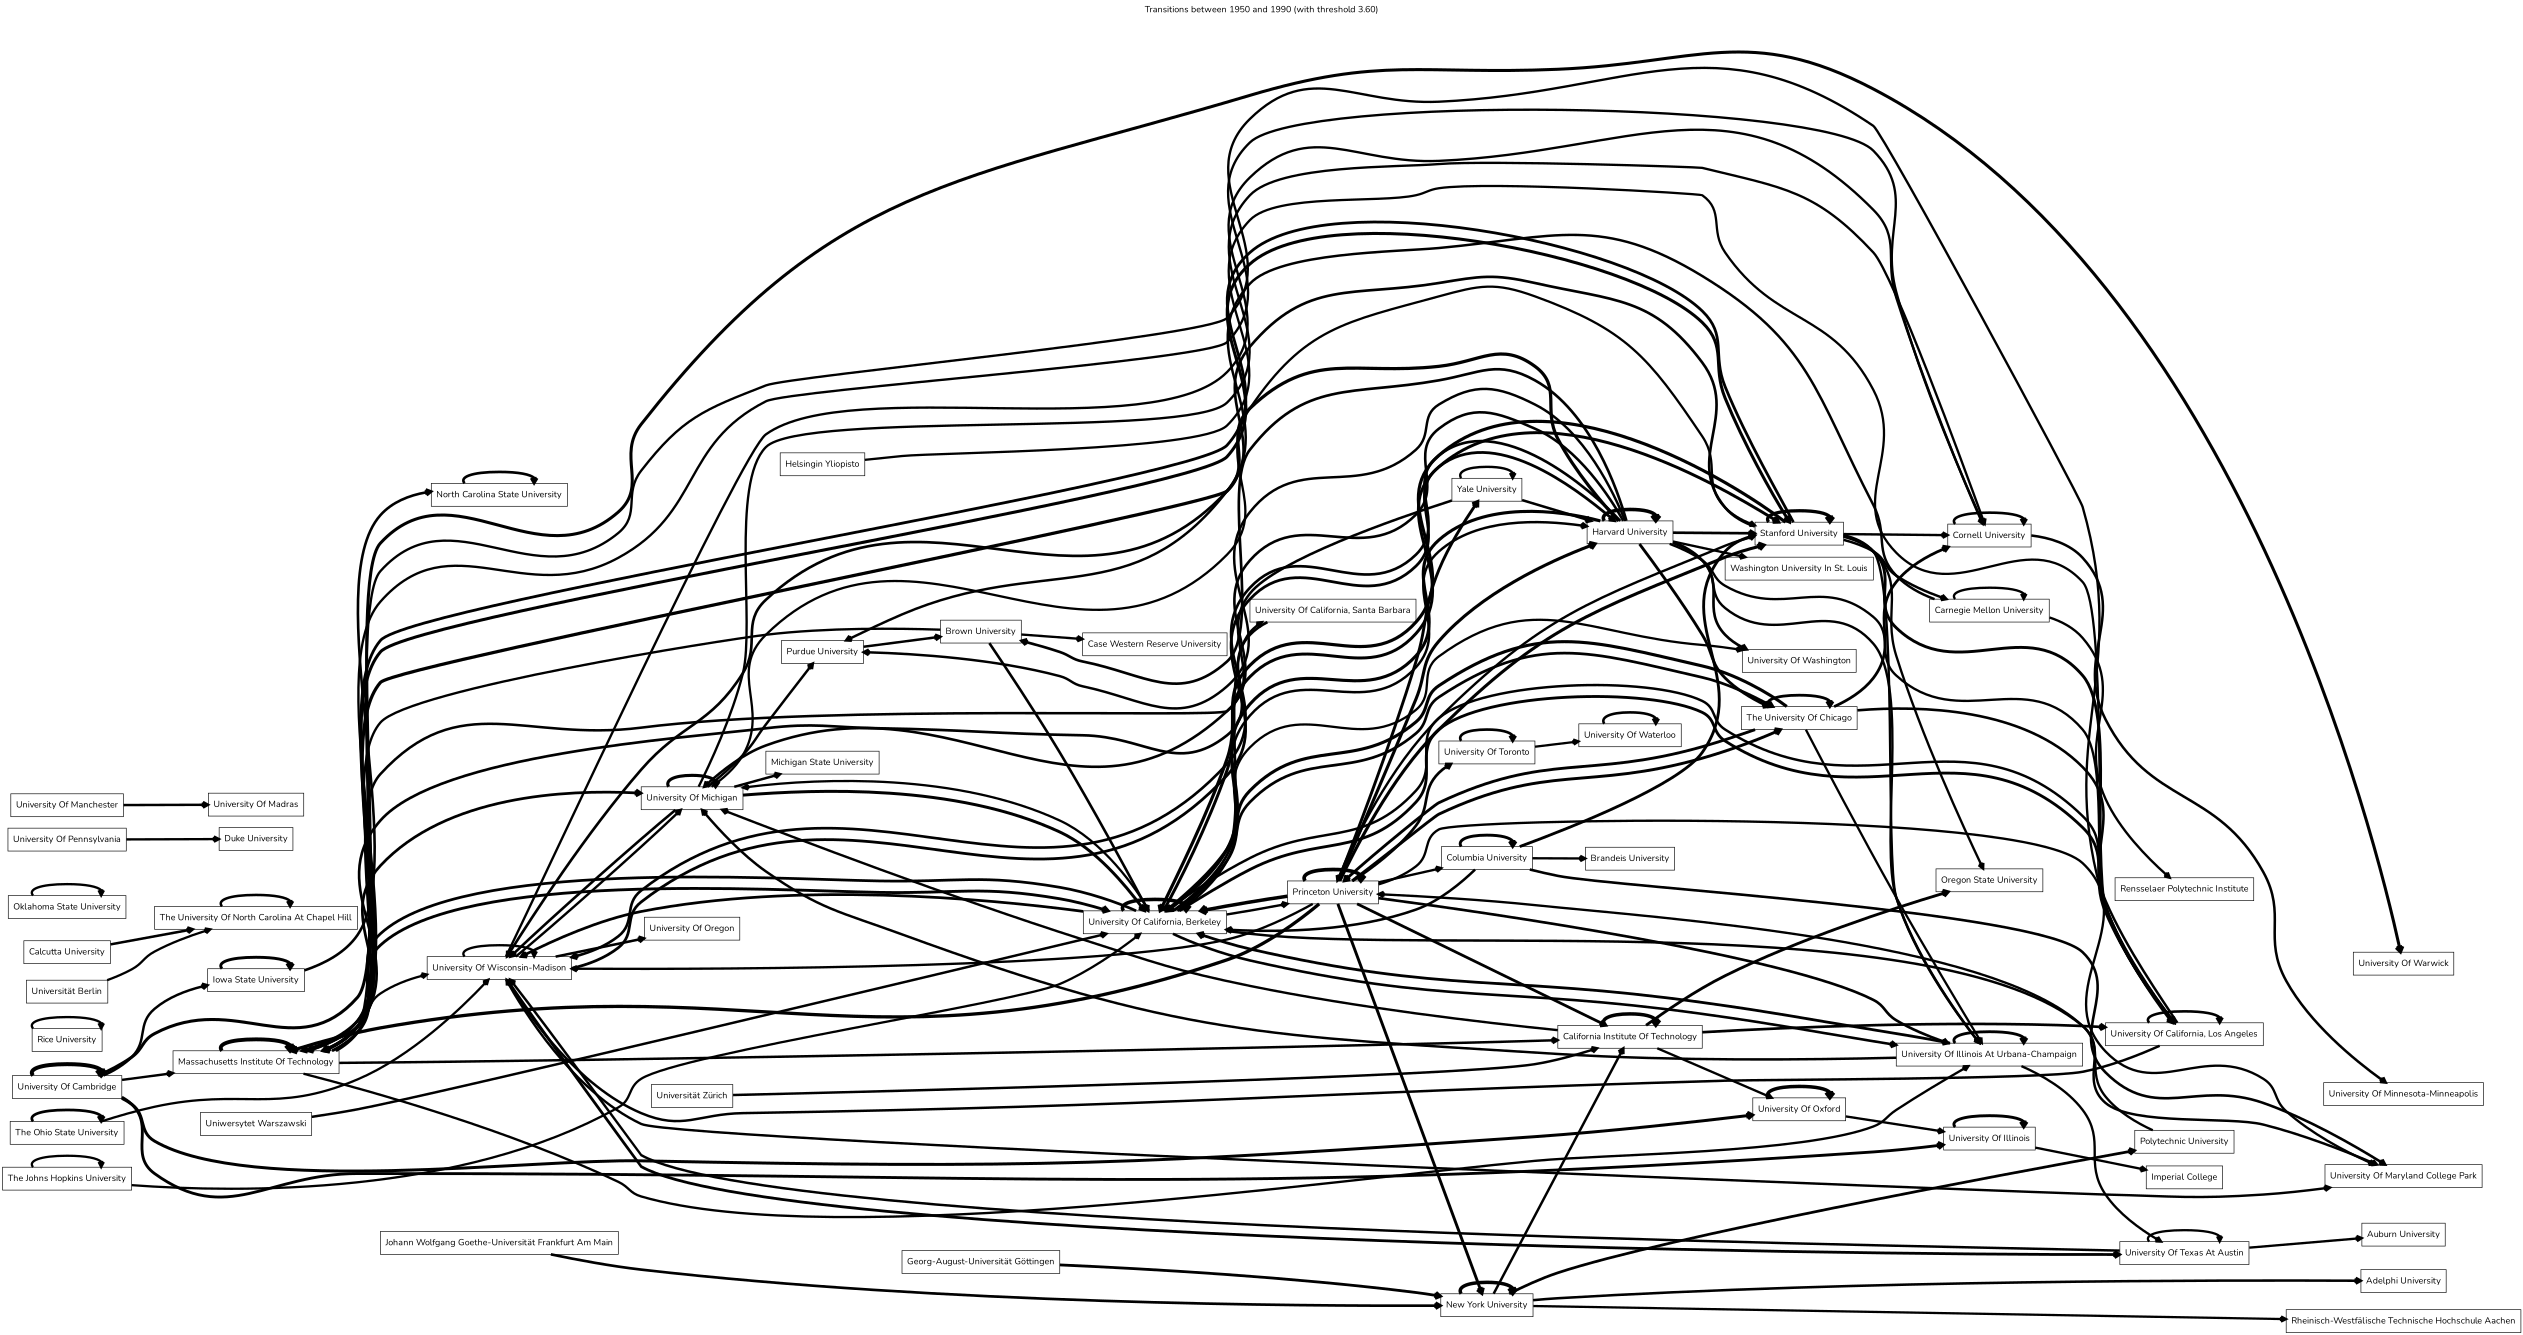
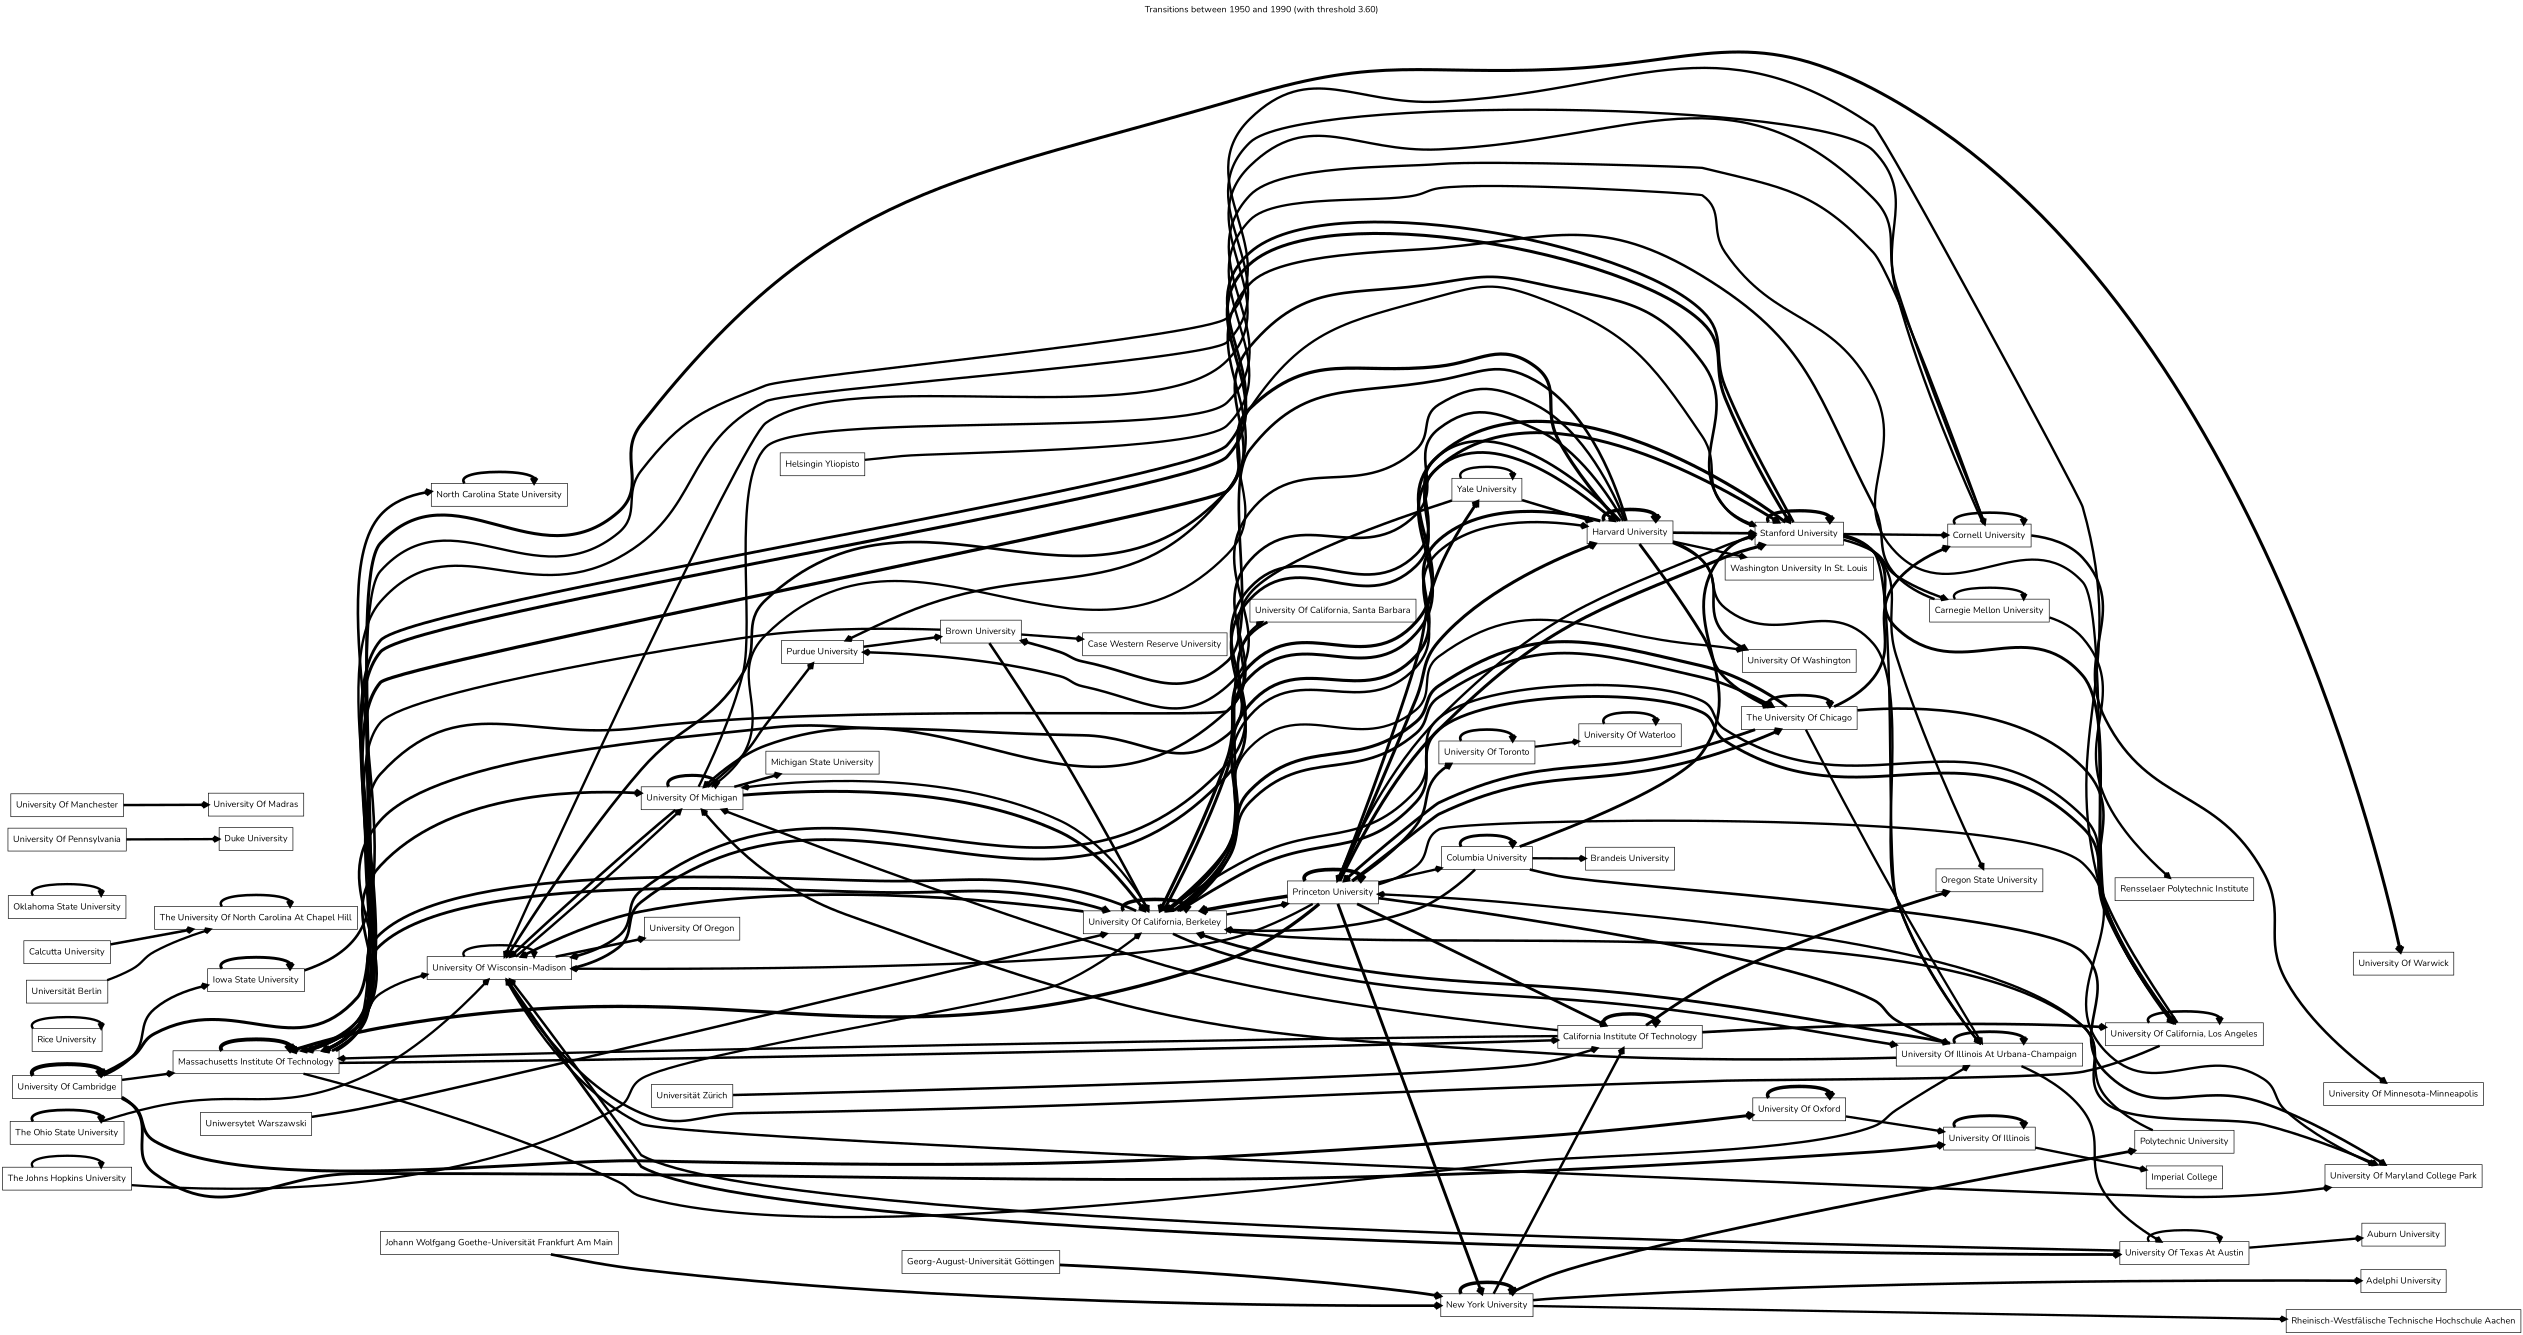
(1190, 393) -> (1239, 181)
(2000, 700) -> none
(1712, 1072) -> (951, 1045)
